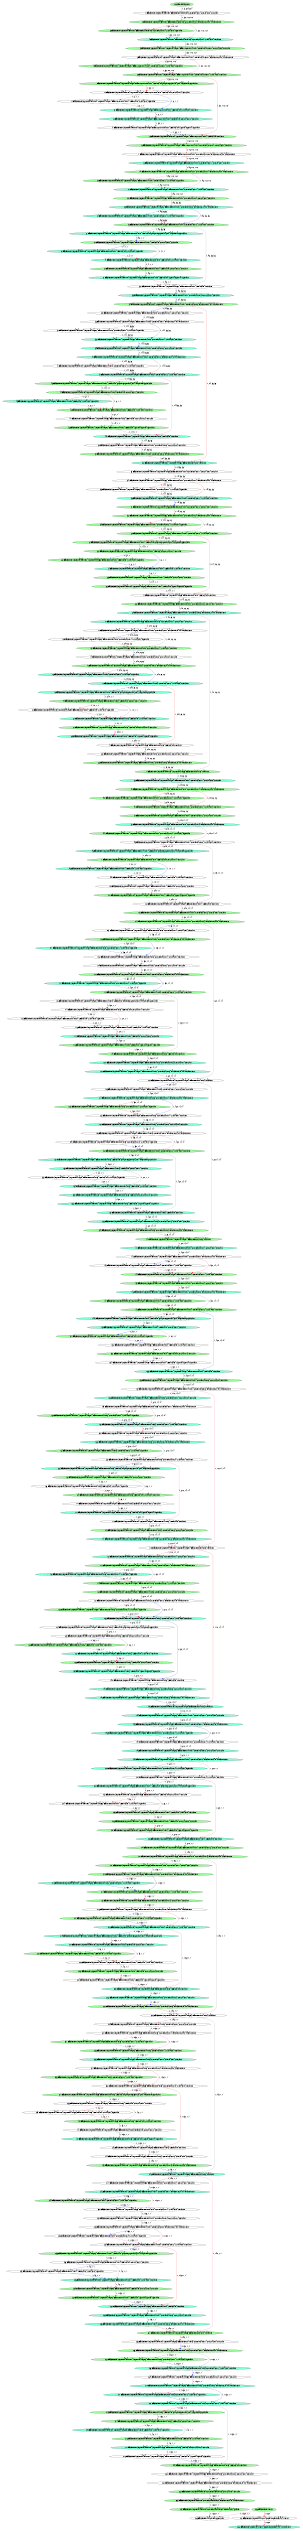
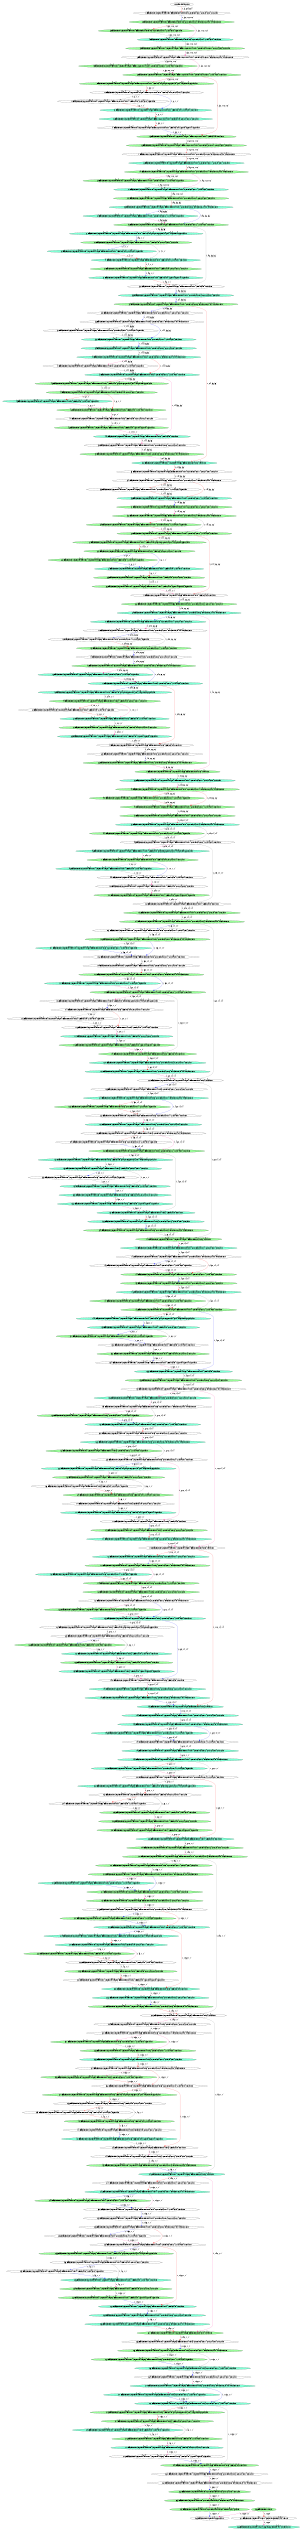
(182, 4) -> (182, 4)
(210, 2518) -> (210, 2518)
